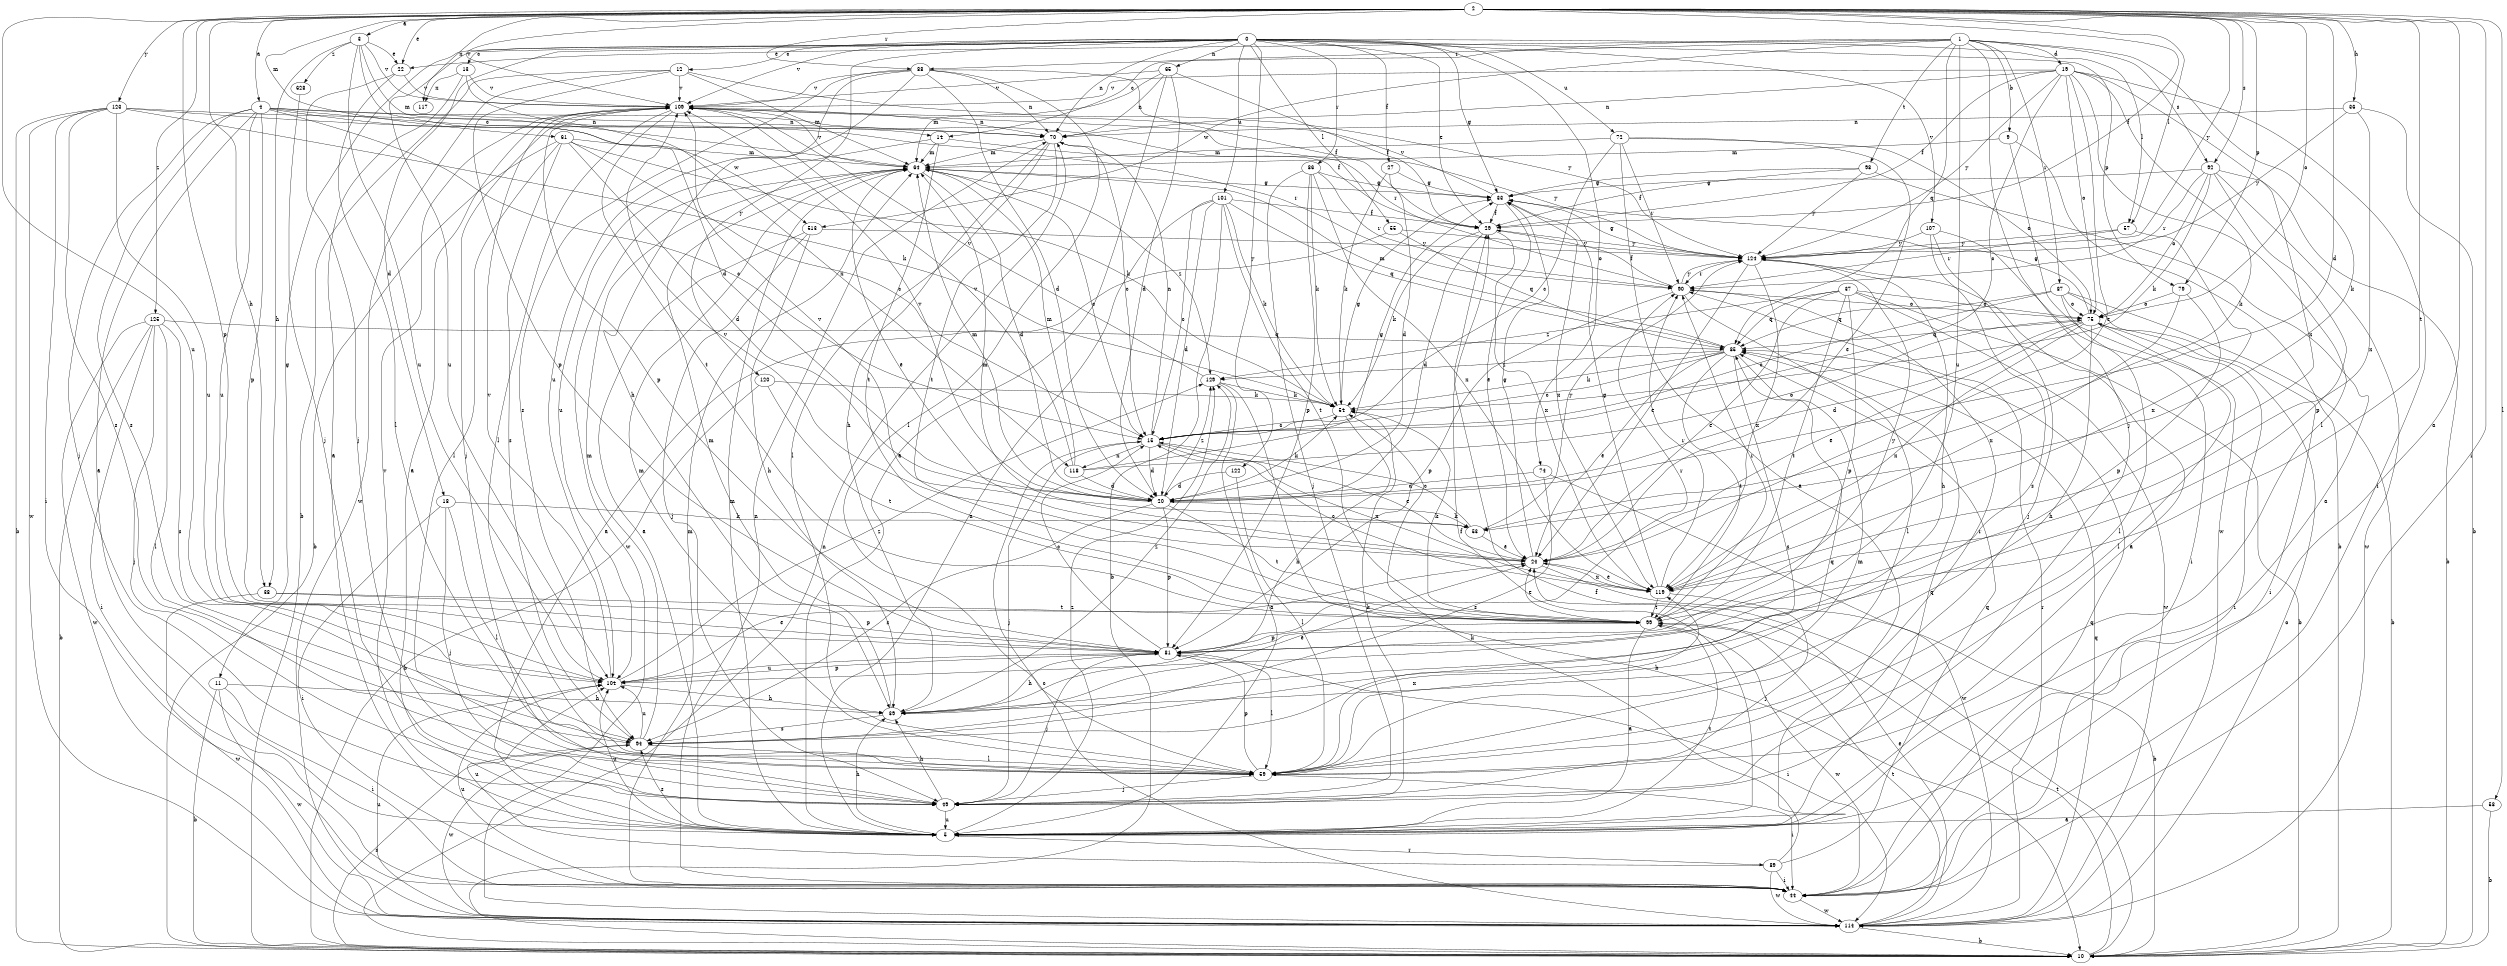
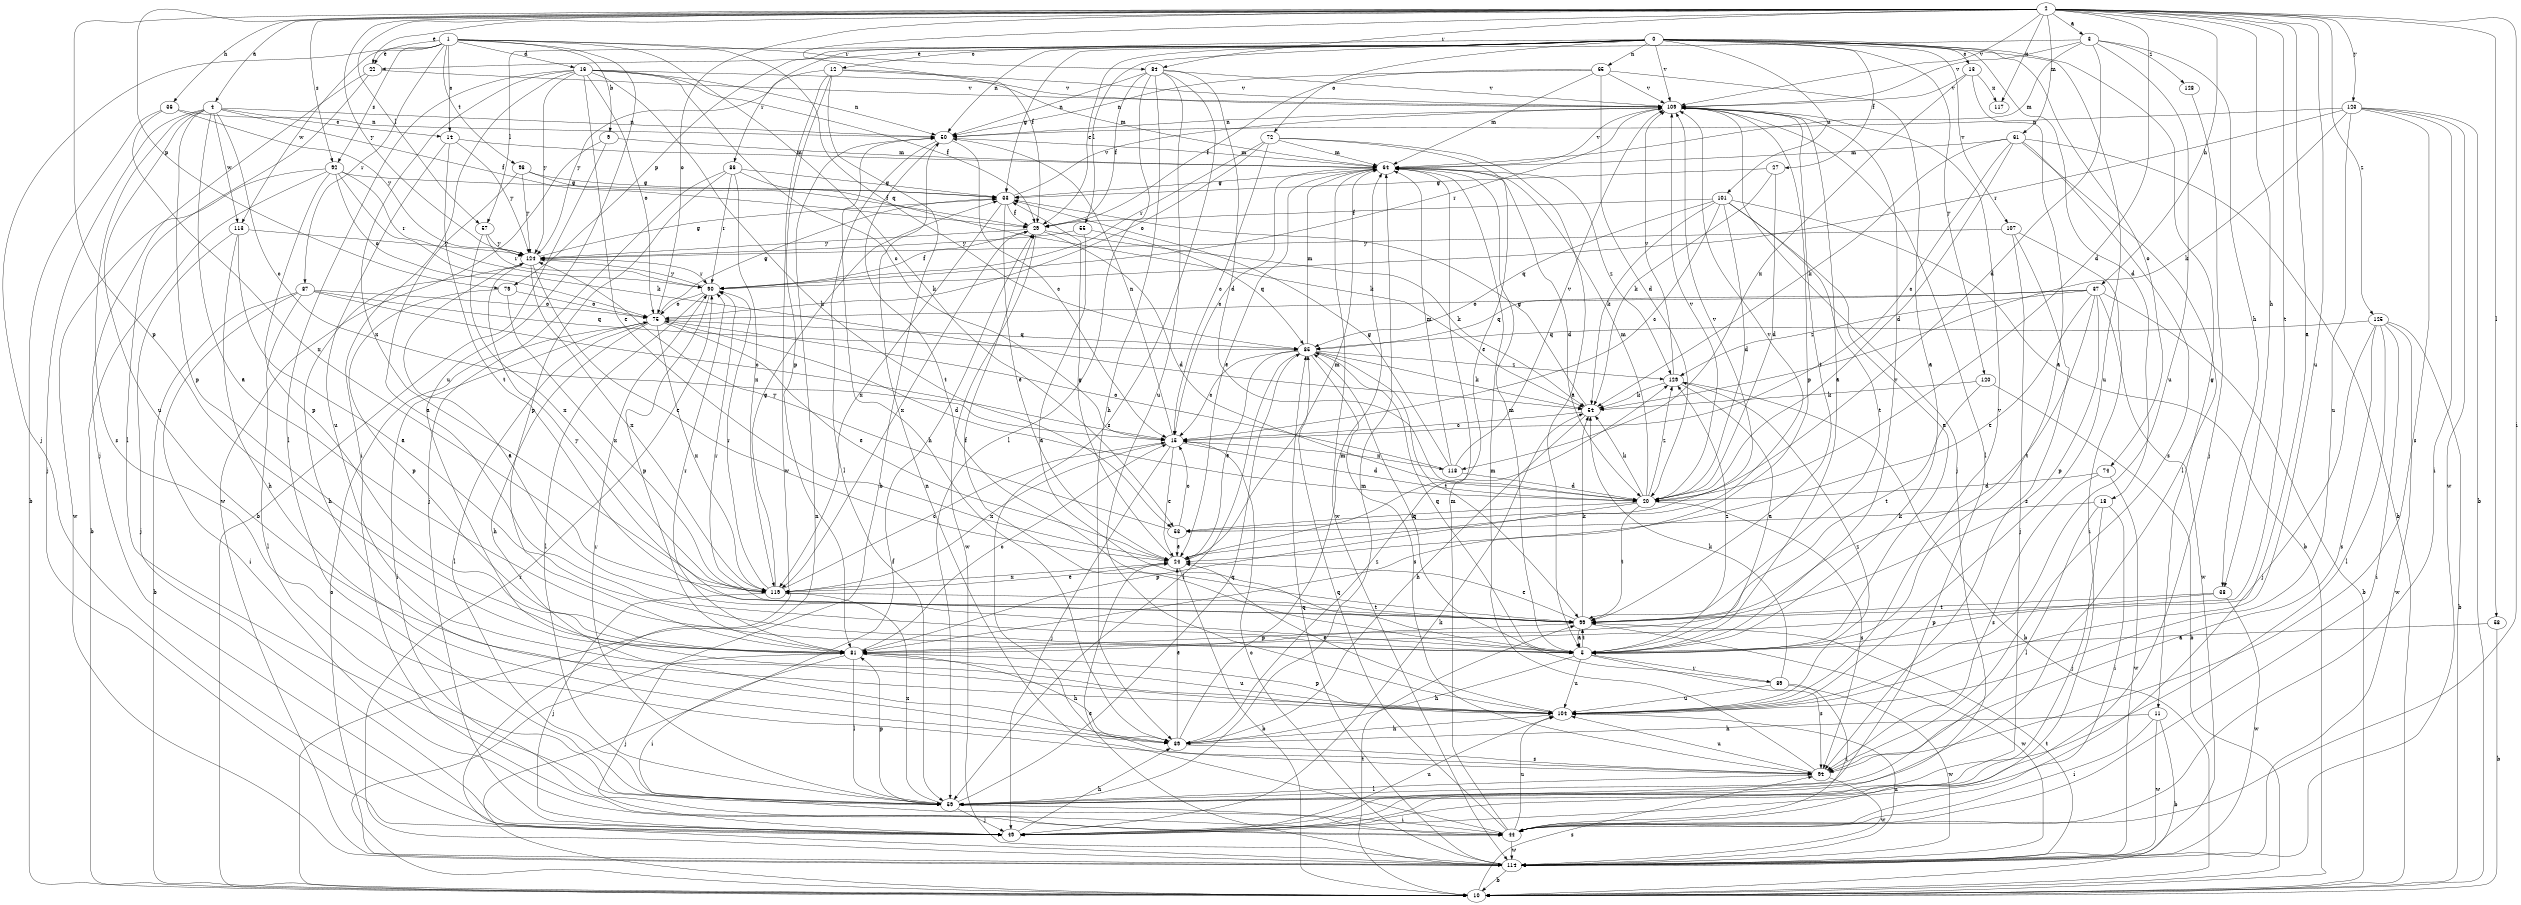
(920, 70) -> (1154, 70)
(2065, 70) -> (583, 70)
(301, 89) -> (2189, 89)
(1566, 89) -> (1334, 89)
none -> (2216, 96)
(1053, 138) -> (944, 138)
(812, 229) -> (239, 229)
(1236, 471) -> none
(1861, 562) -> (1184, 577)
none -> (966, 756)
(945, 818) -> (1295, 819)
